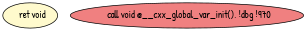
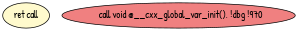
(30, 15) -> (26, 15)
